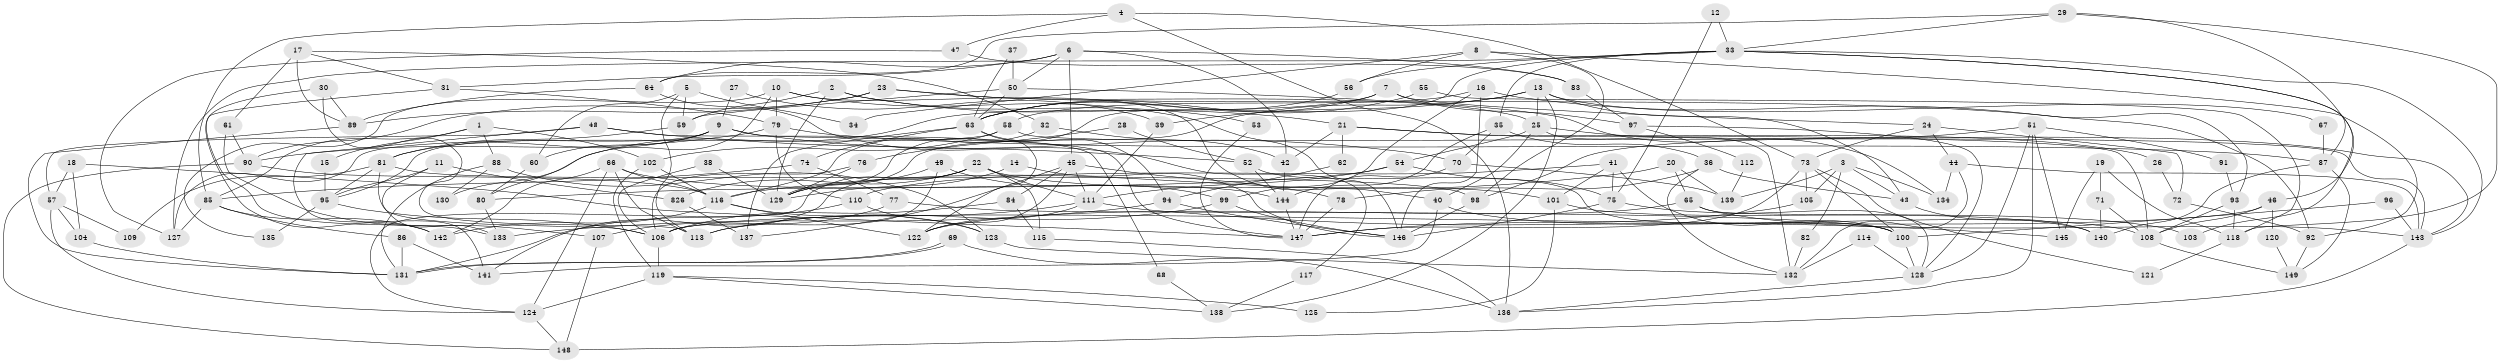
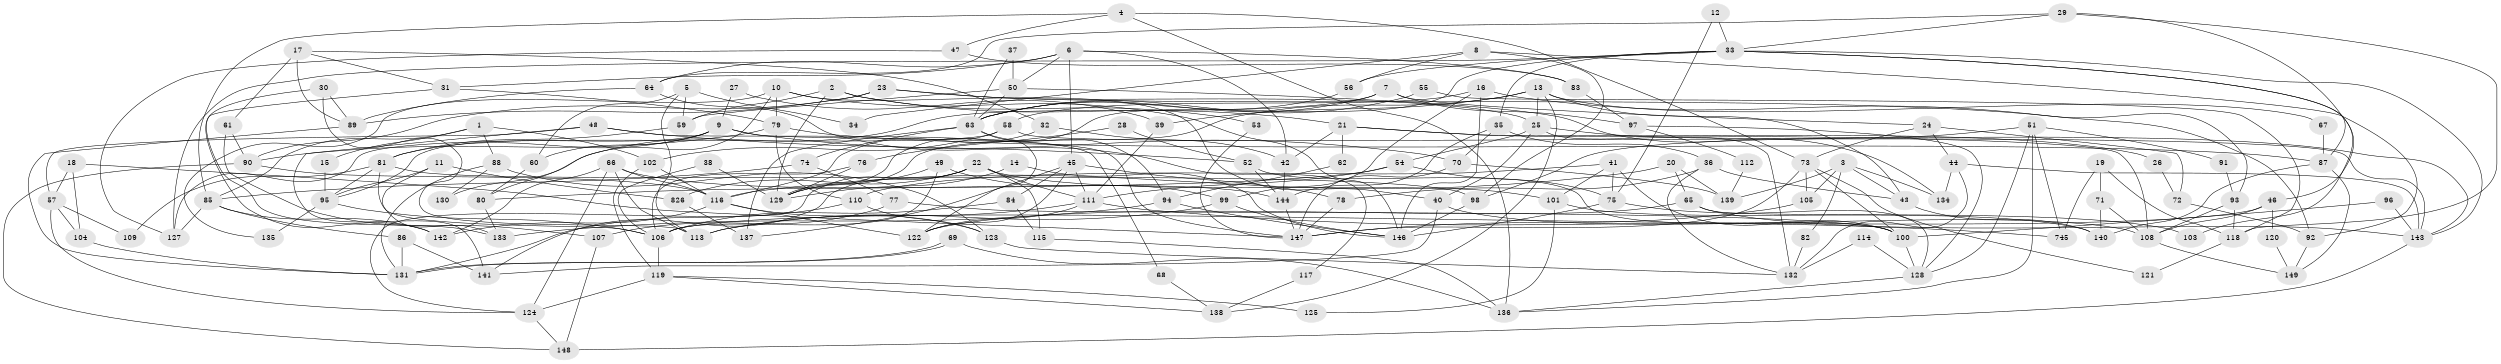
(2062, 238) -> (2062, 238)
